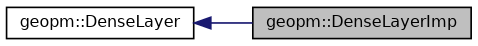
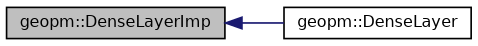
(232, 23) -> (263, 23)
